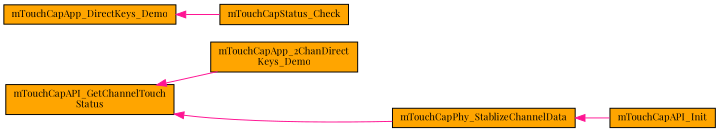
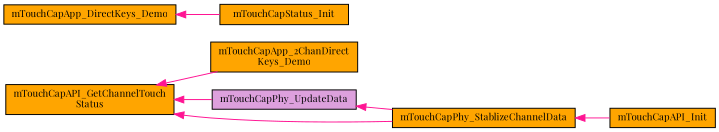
(284, 14) -> (284, 14)
none -> (284, 100)
